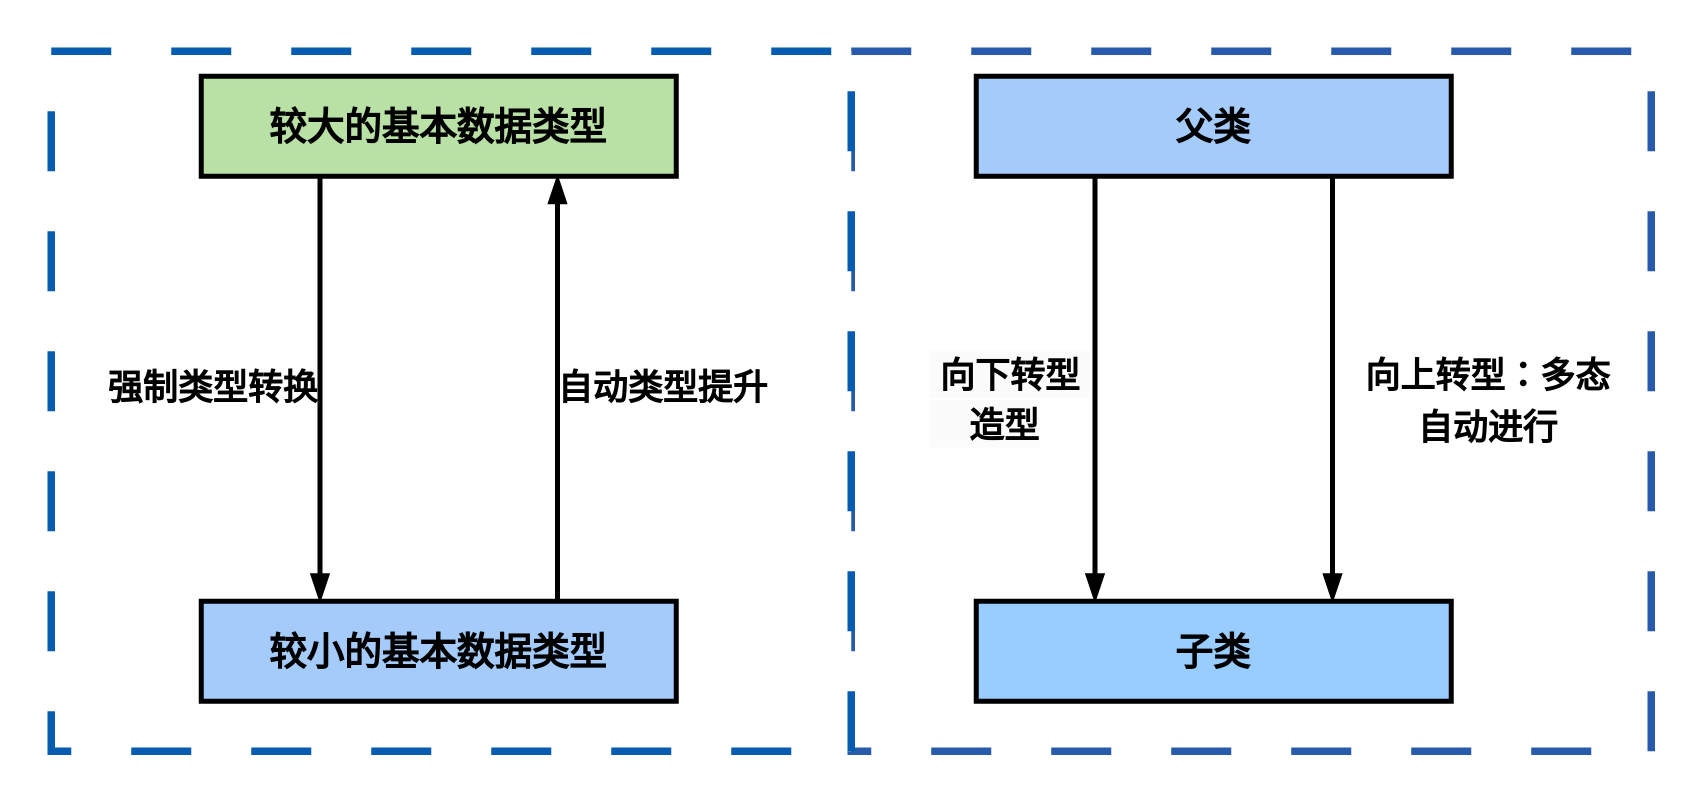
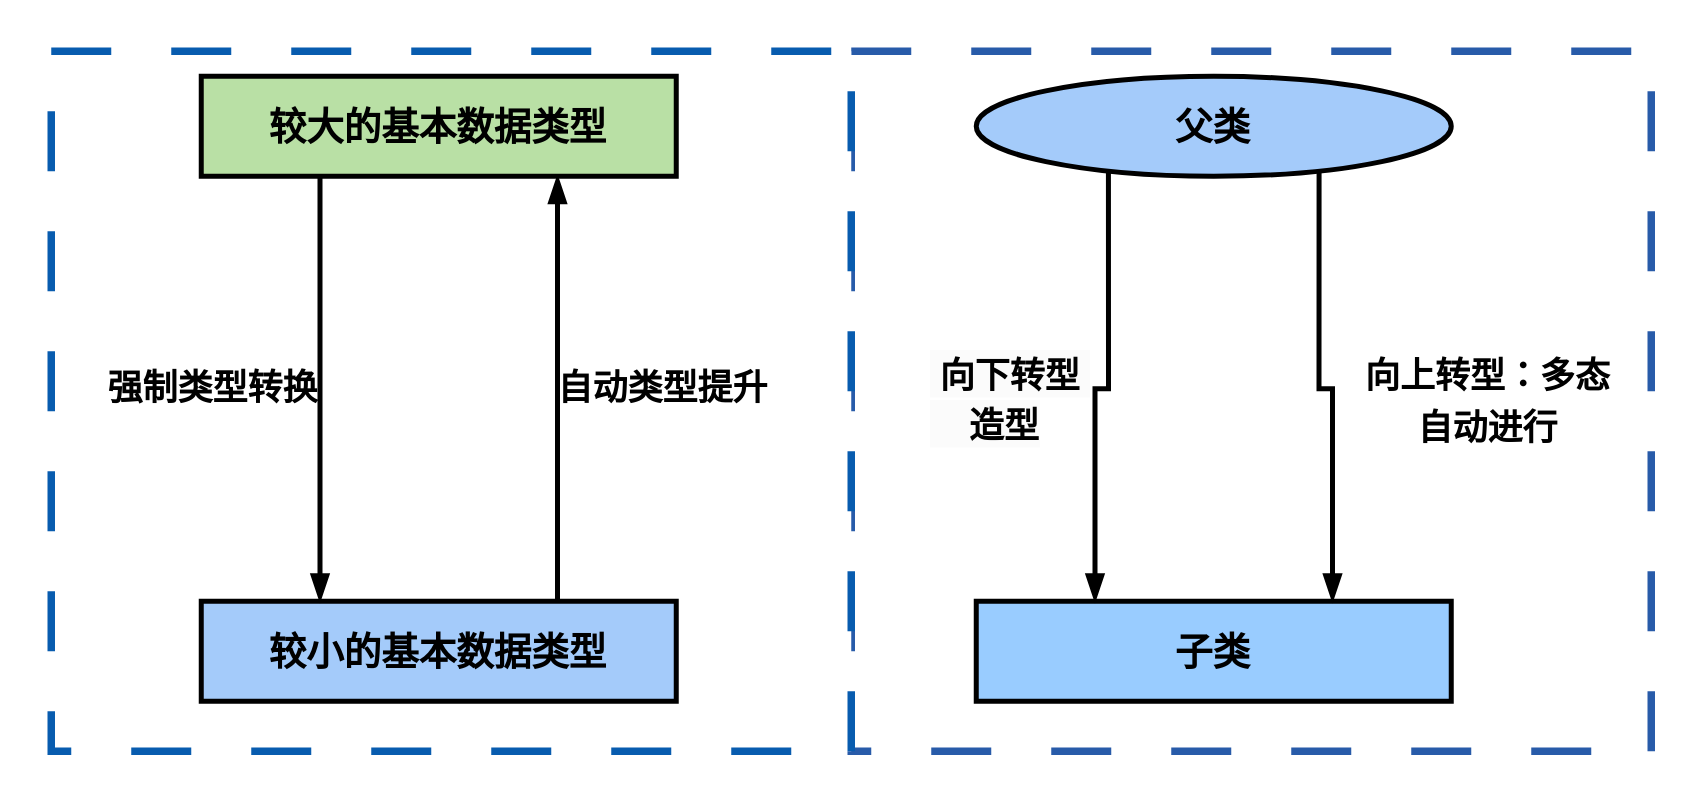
(1214, 126) -> (1214, 126)
